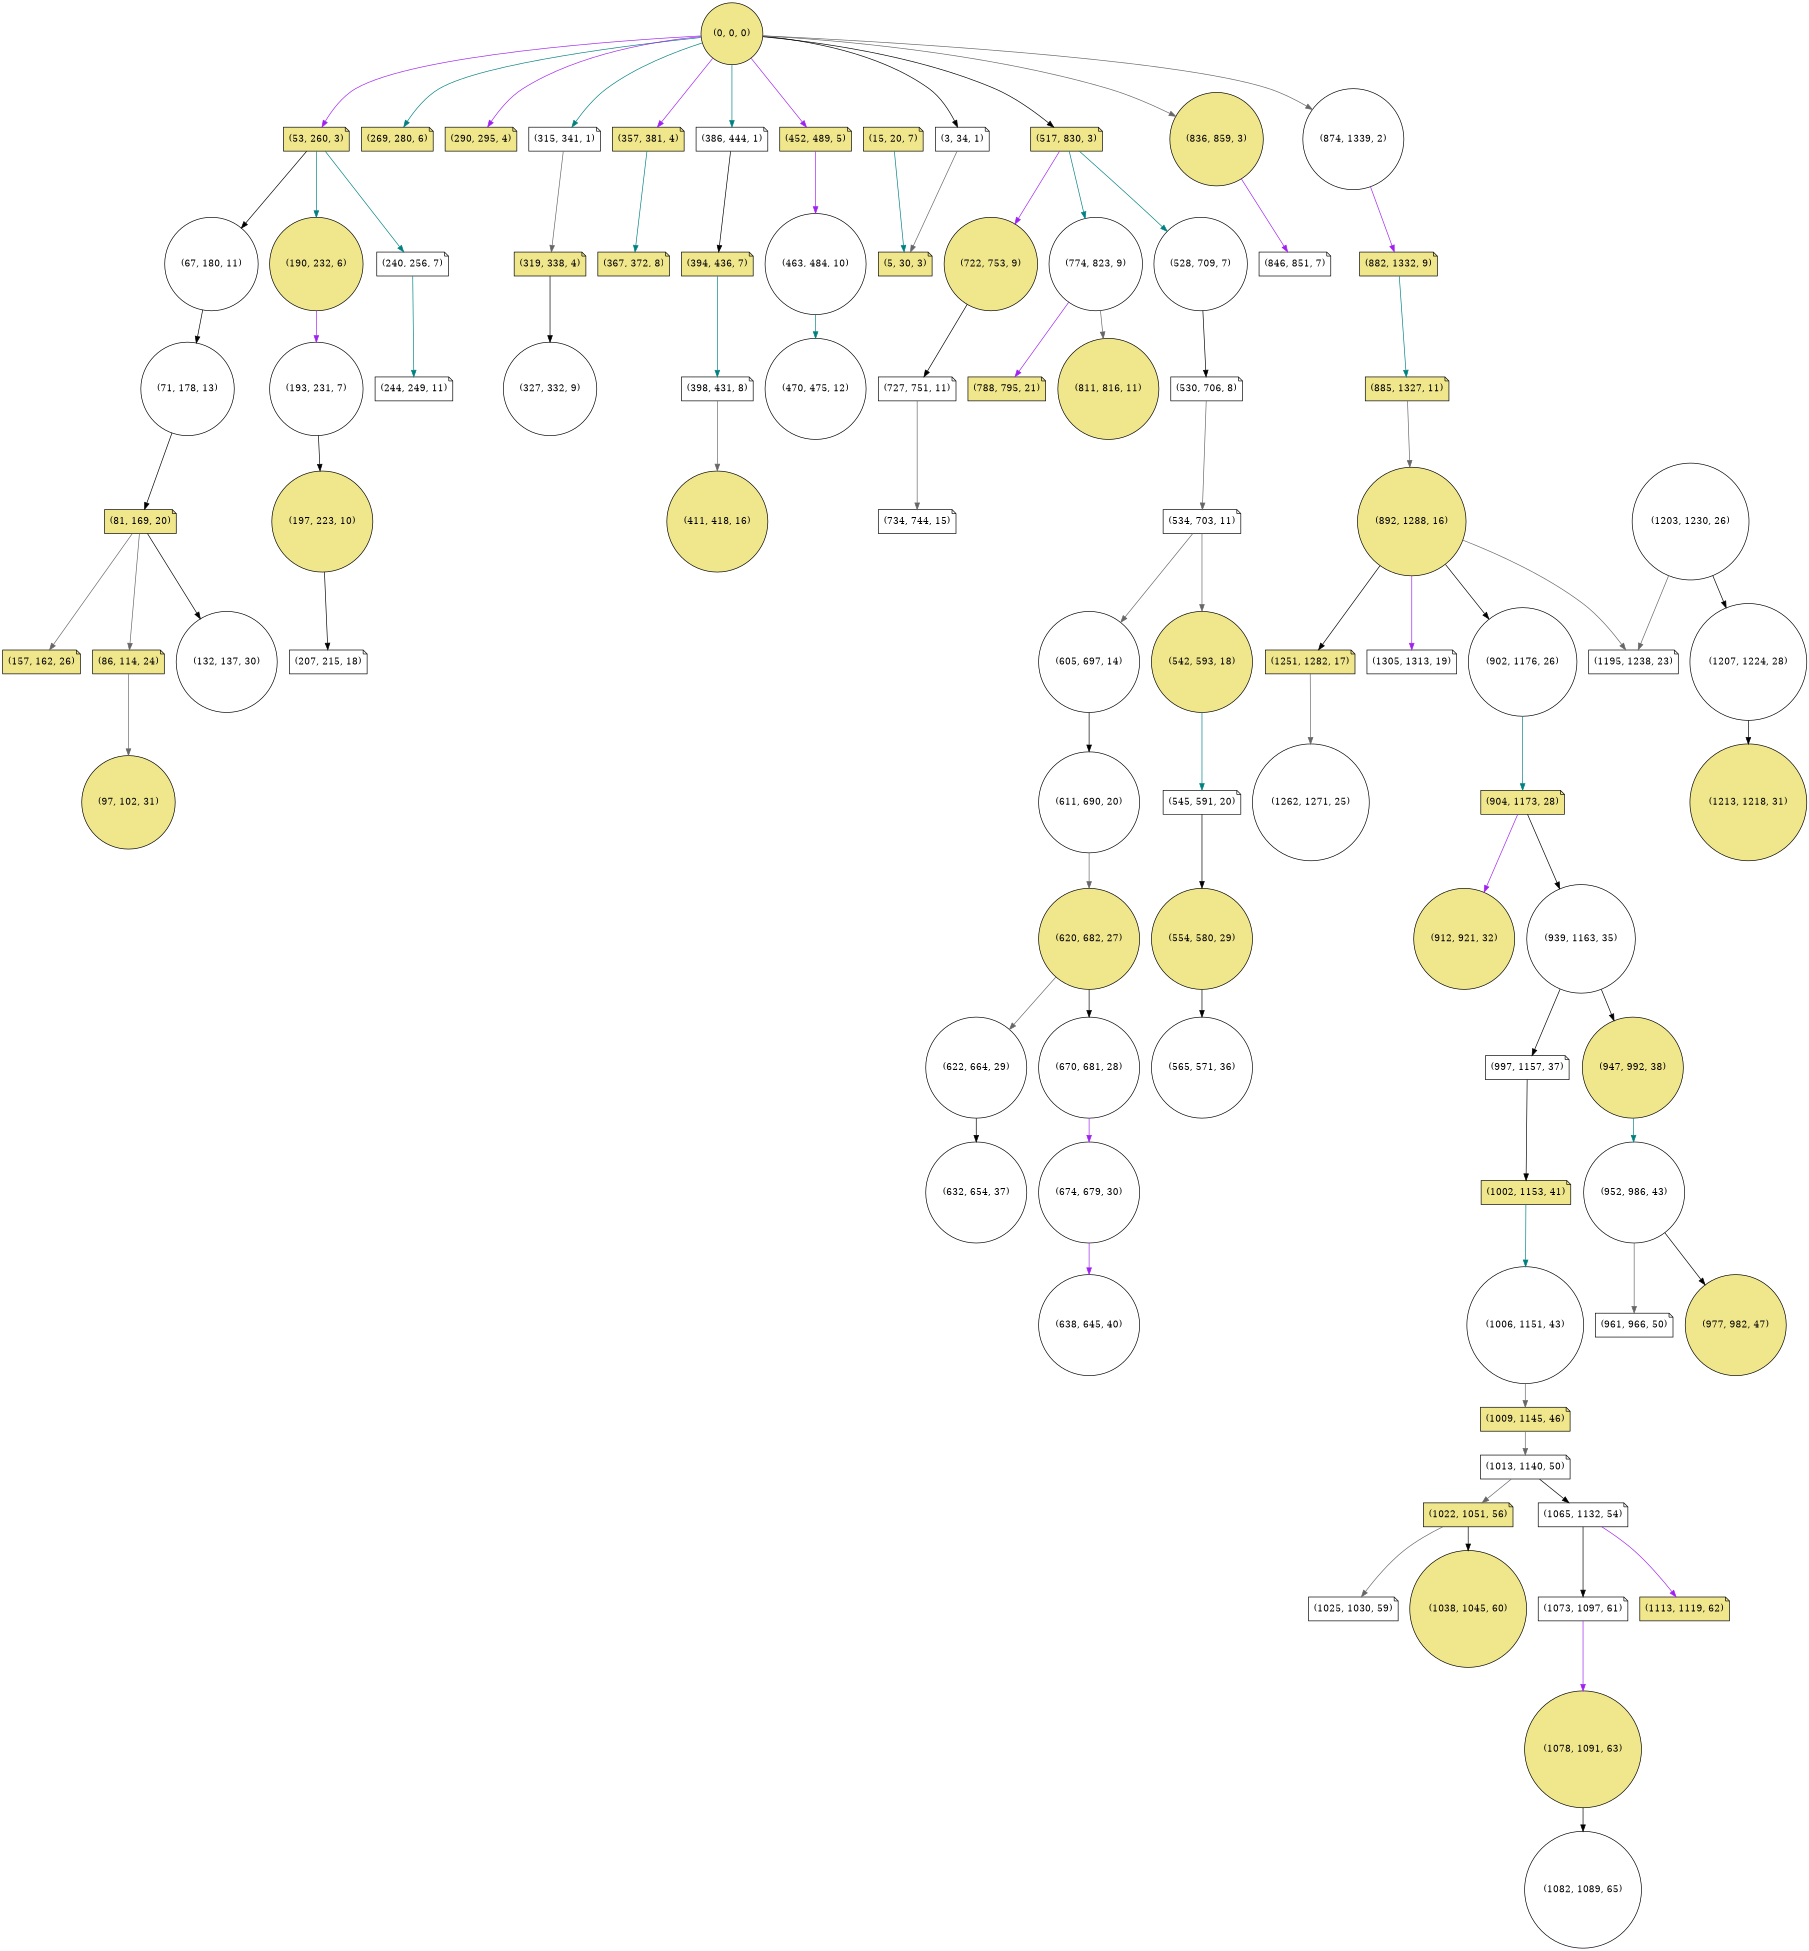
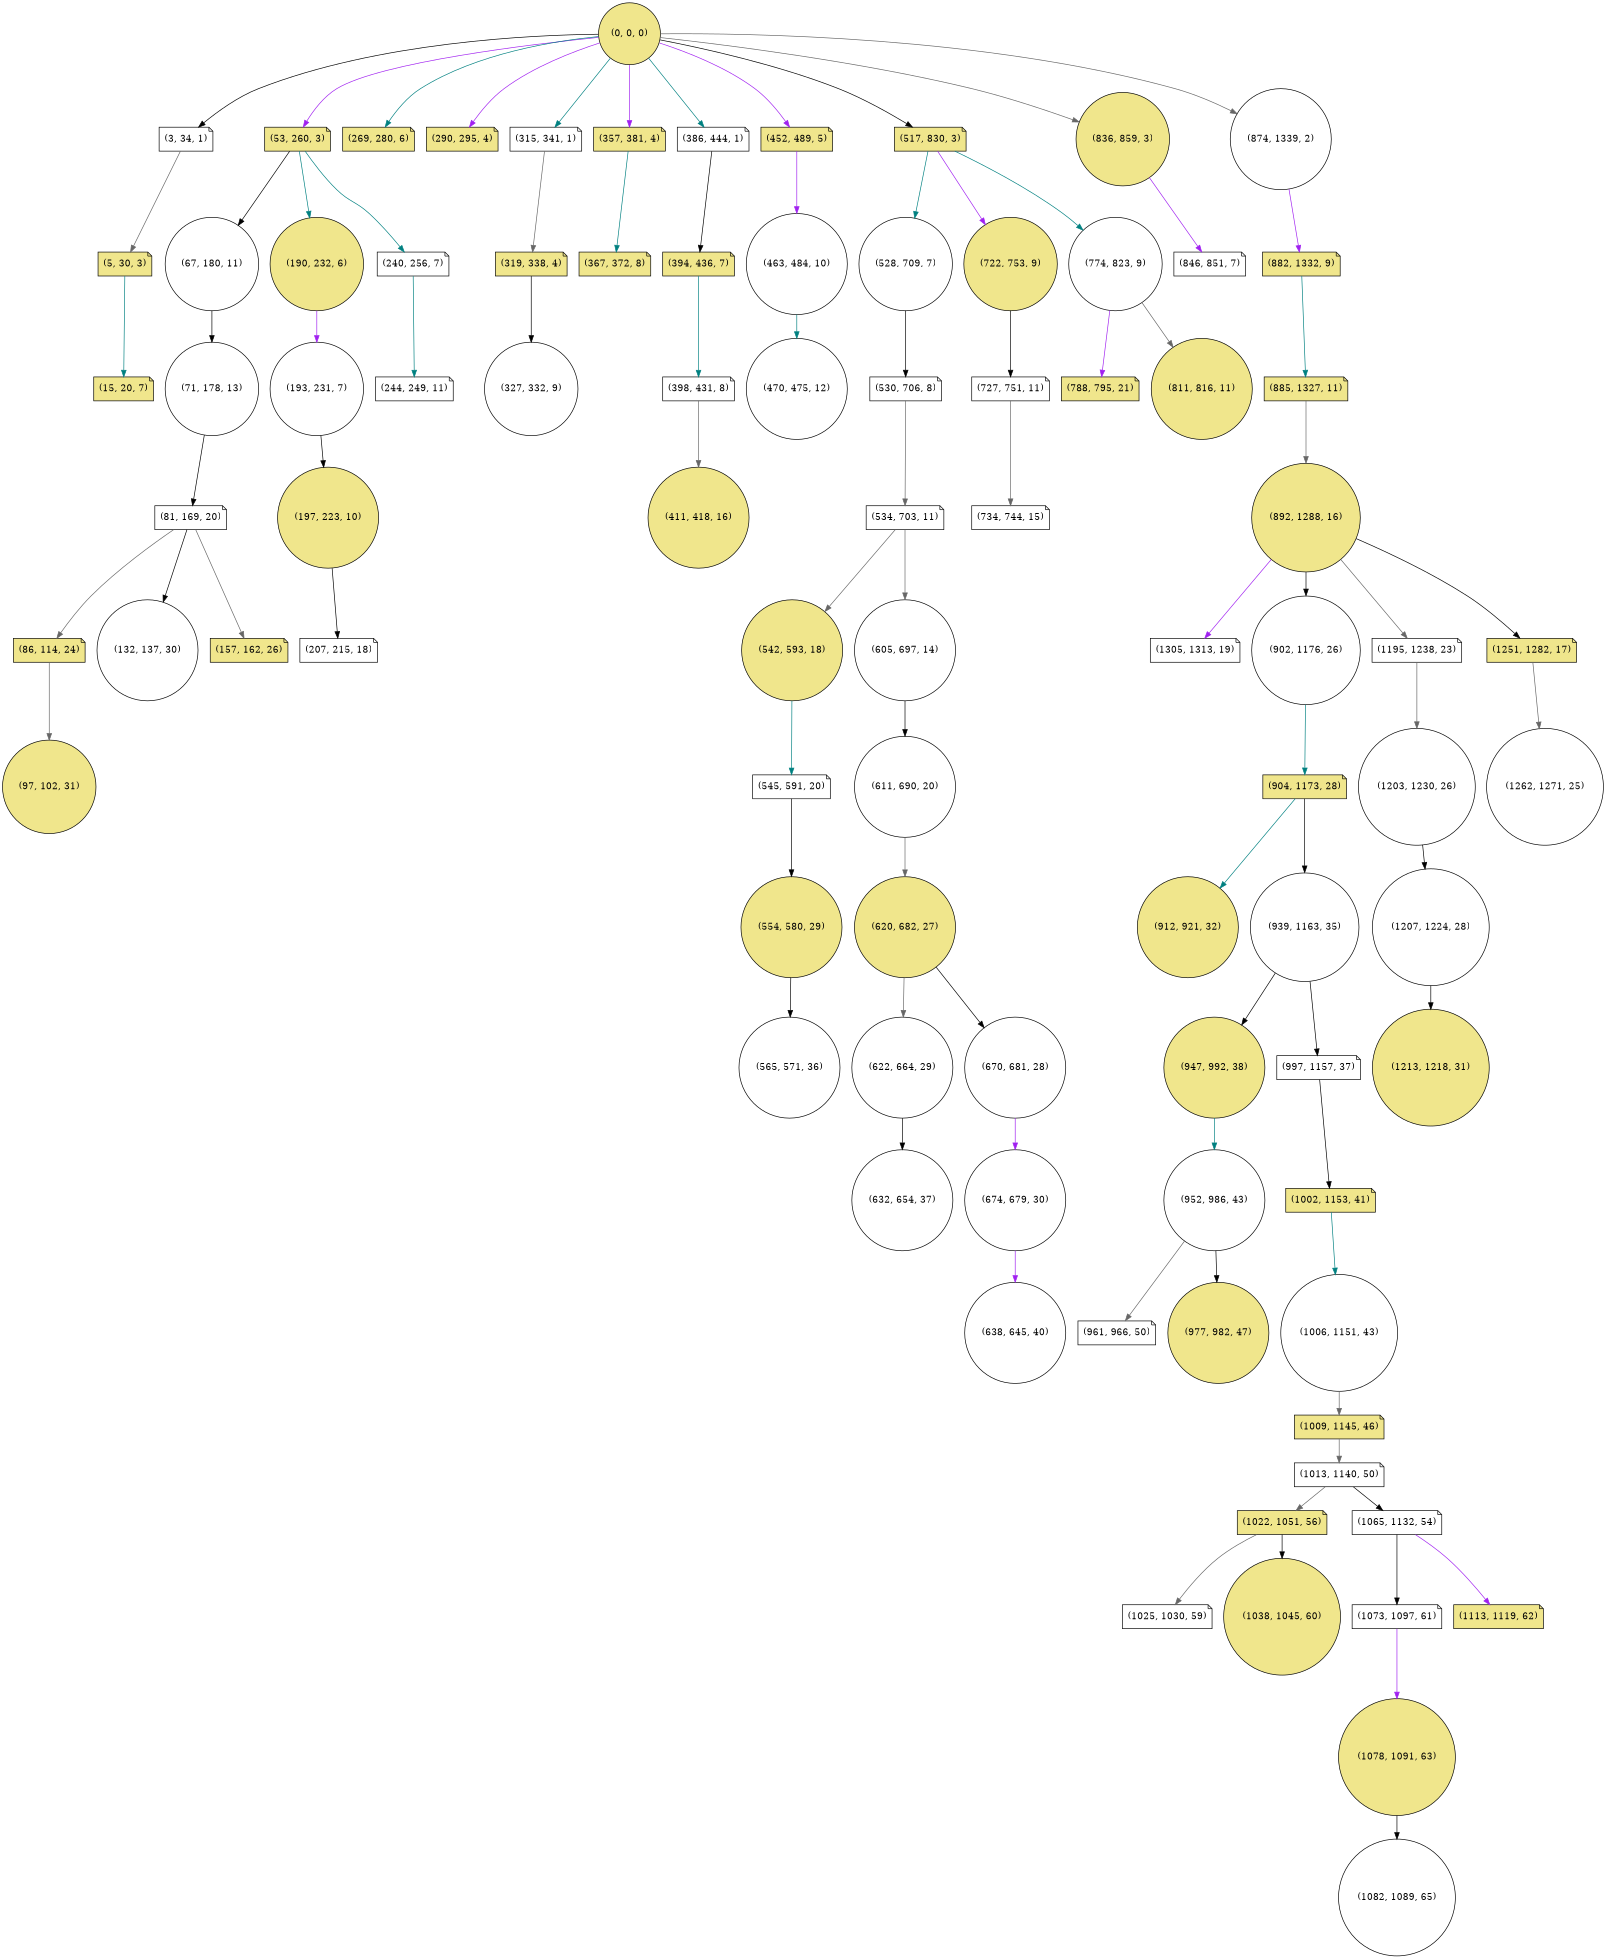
(899, 198) -> (124, 323)
(140, 522) -> (191, 518)
(1655, 610) -> (1417, 692)
(1502, 850) -> (1260, 841)
